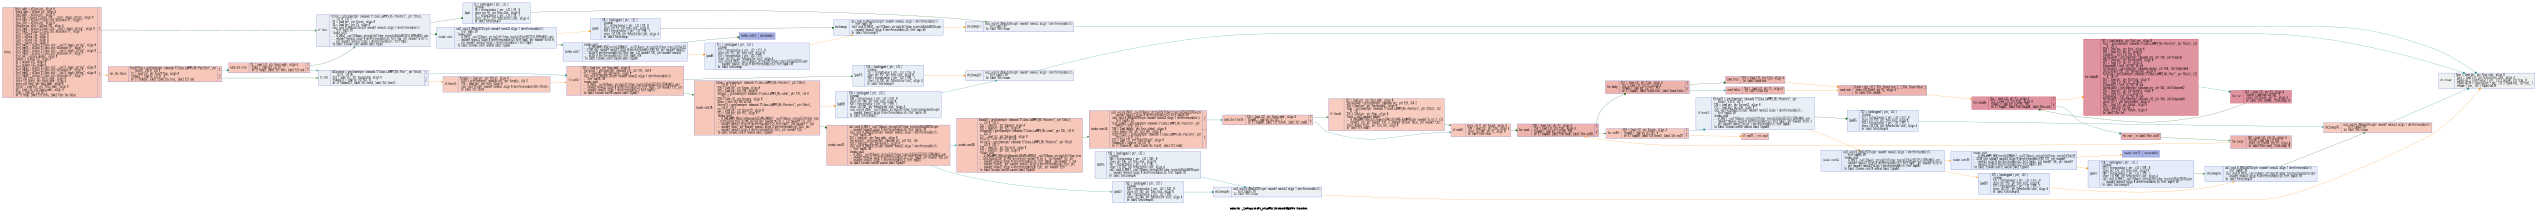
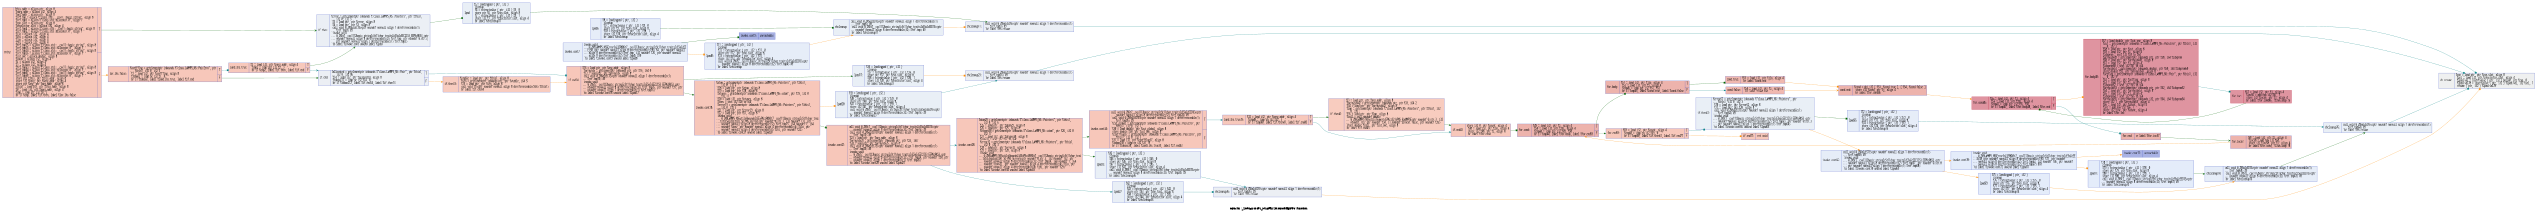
(497, 38) -> none
(2378, 128) -> (2378, 128)
none -> (1088, 156)
